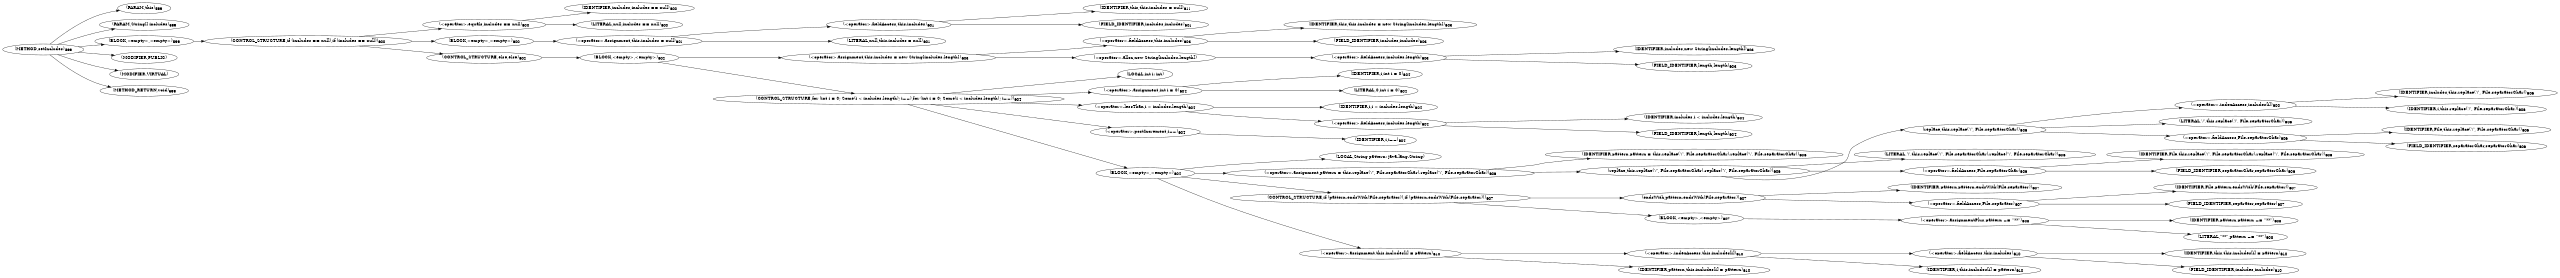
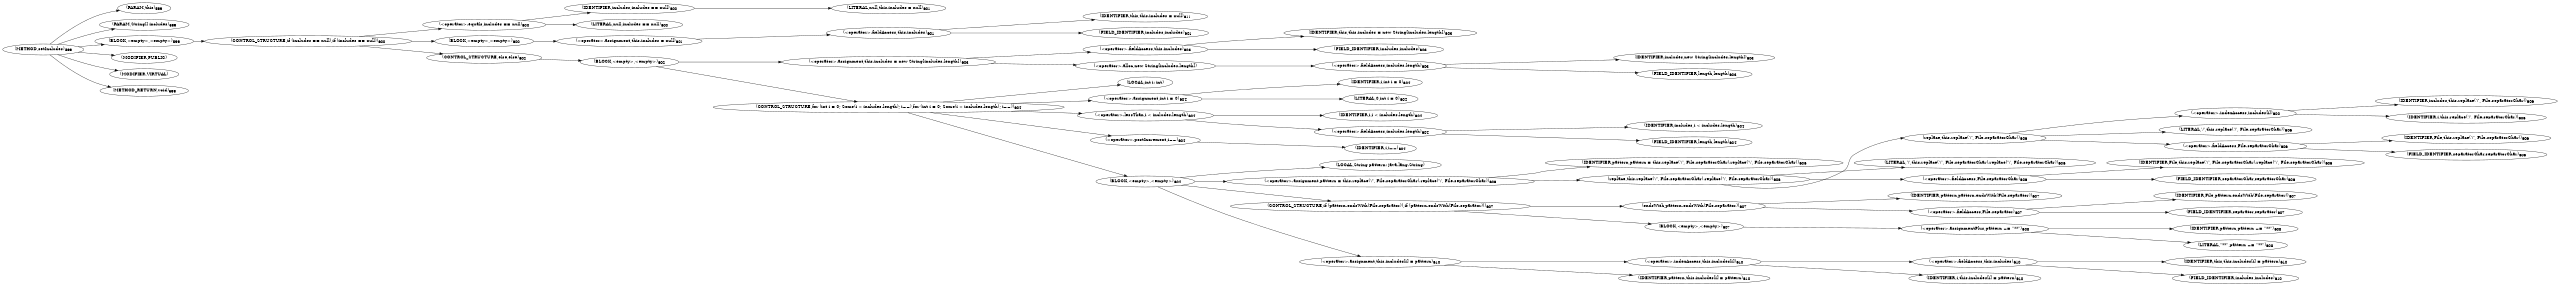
(765, 41) -> (761, 8)
